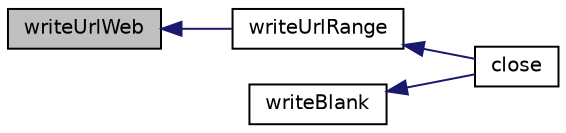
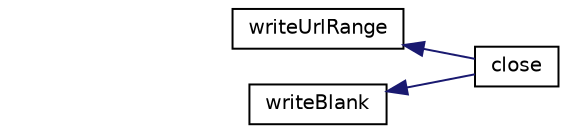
(84, 29) -> none
